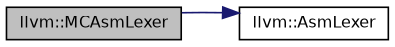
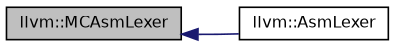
(202, 13) -> (219, 34)
